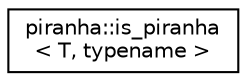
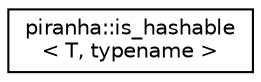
(123, 41) -> (131, 41)
